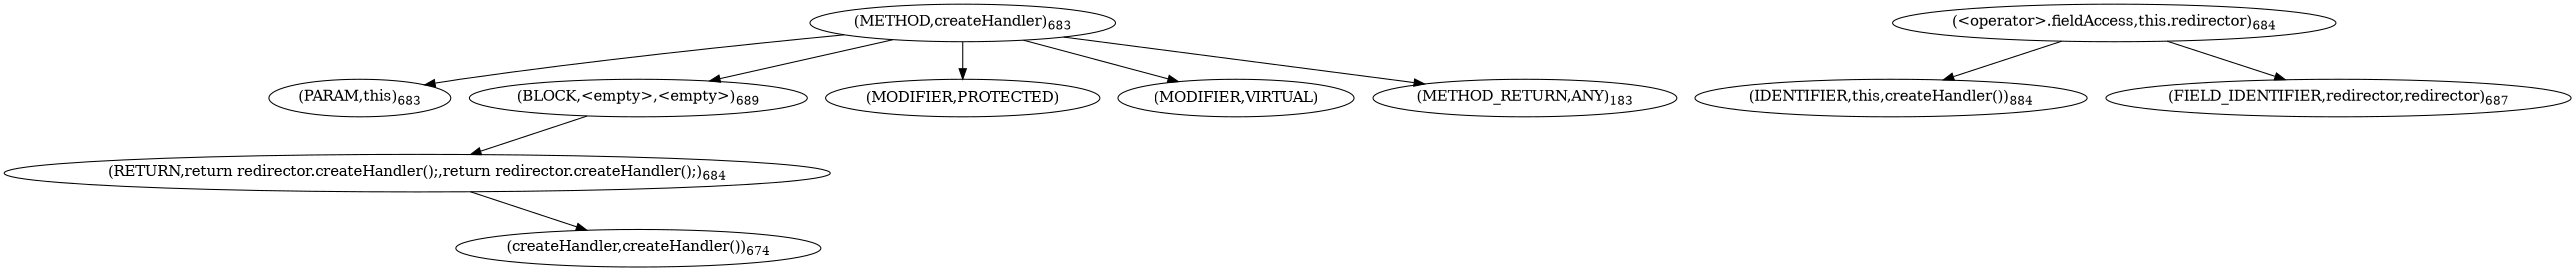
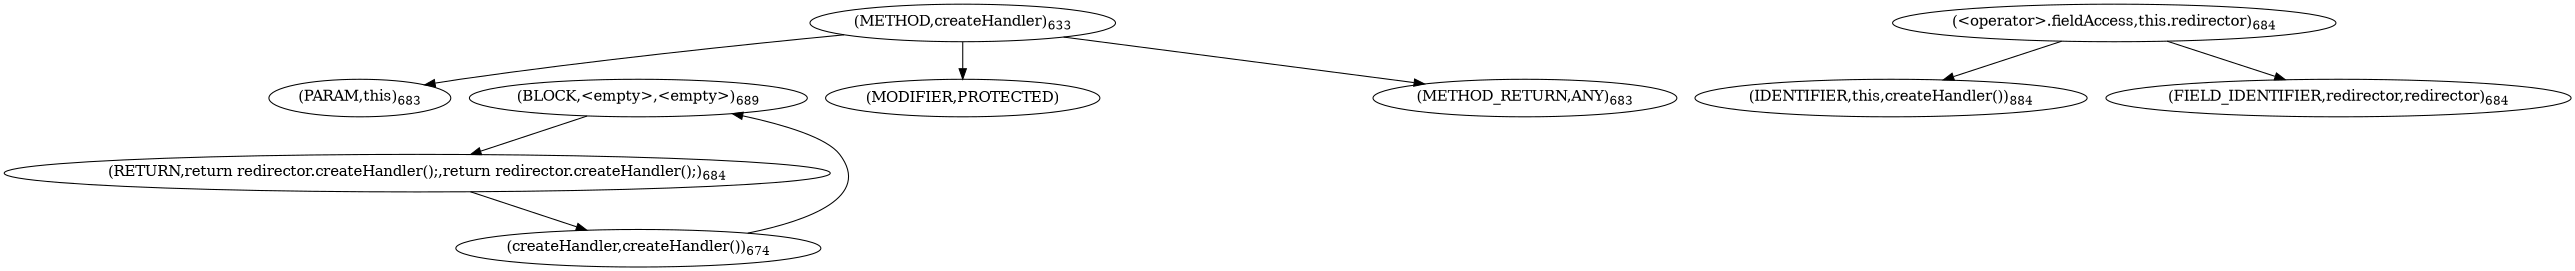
(1060, 21) -> (1060, 21)
(806, 59) -> (848, 173)
(1621, 96) -> (1621, 96)
(2497, 96) -> (2497, 96)
(1236, 98) -> none
